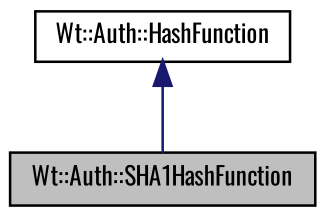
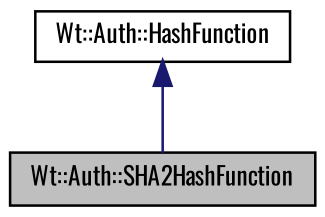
(163, 179) -> (163, 179)
